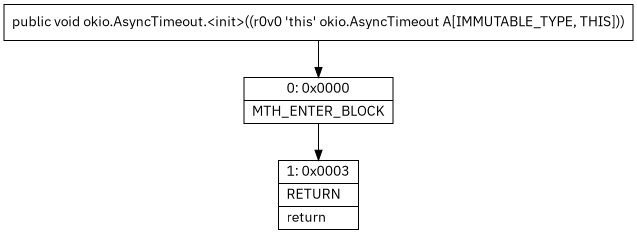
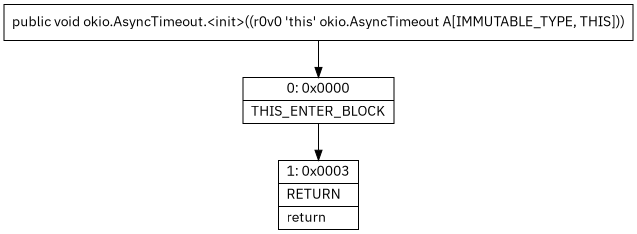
(318, 112) -> (318, 112)
